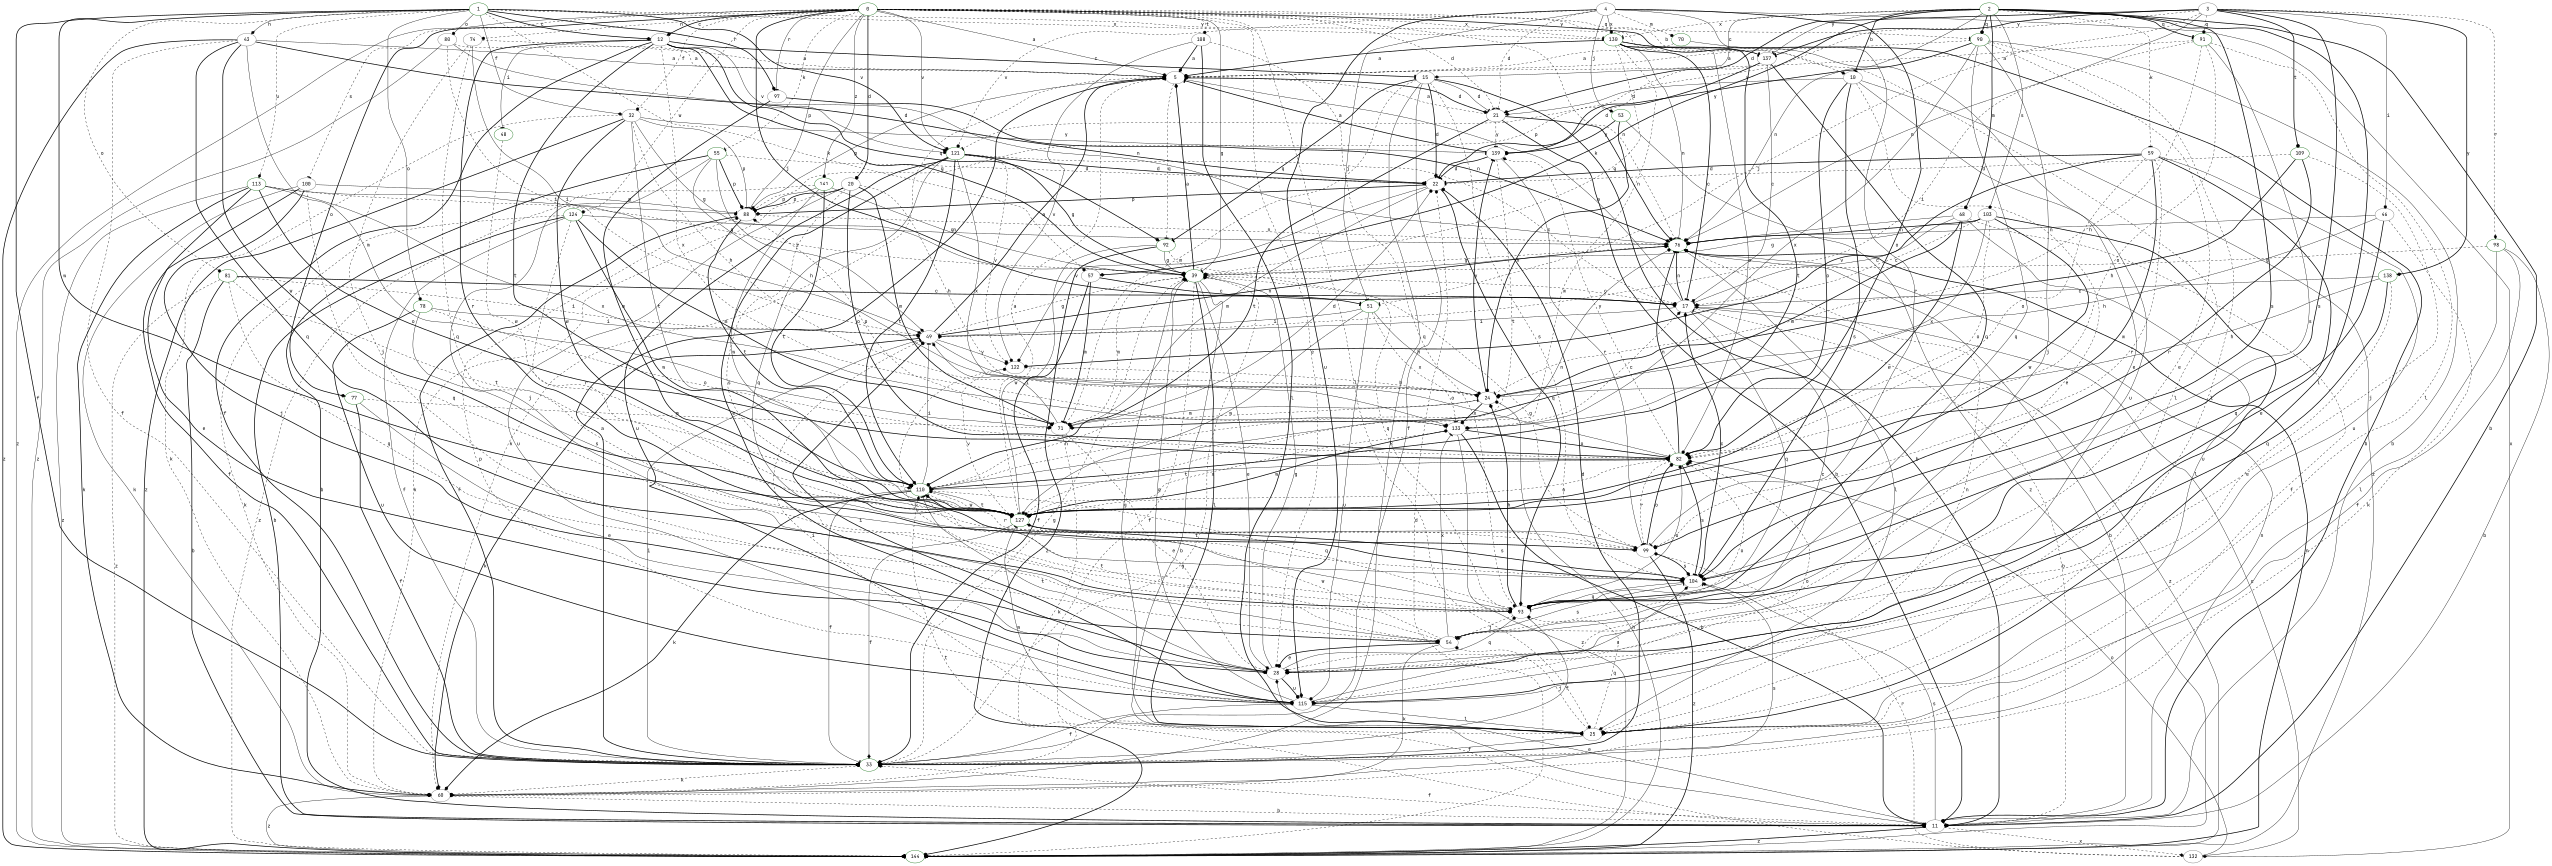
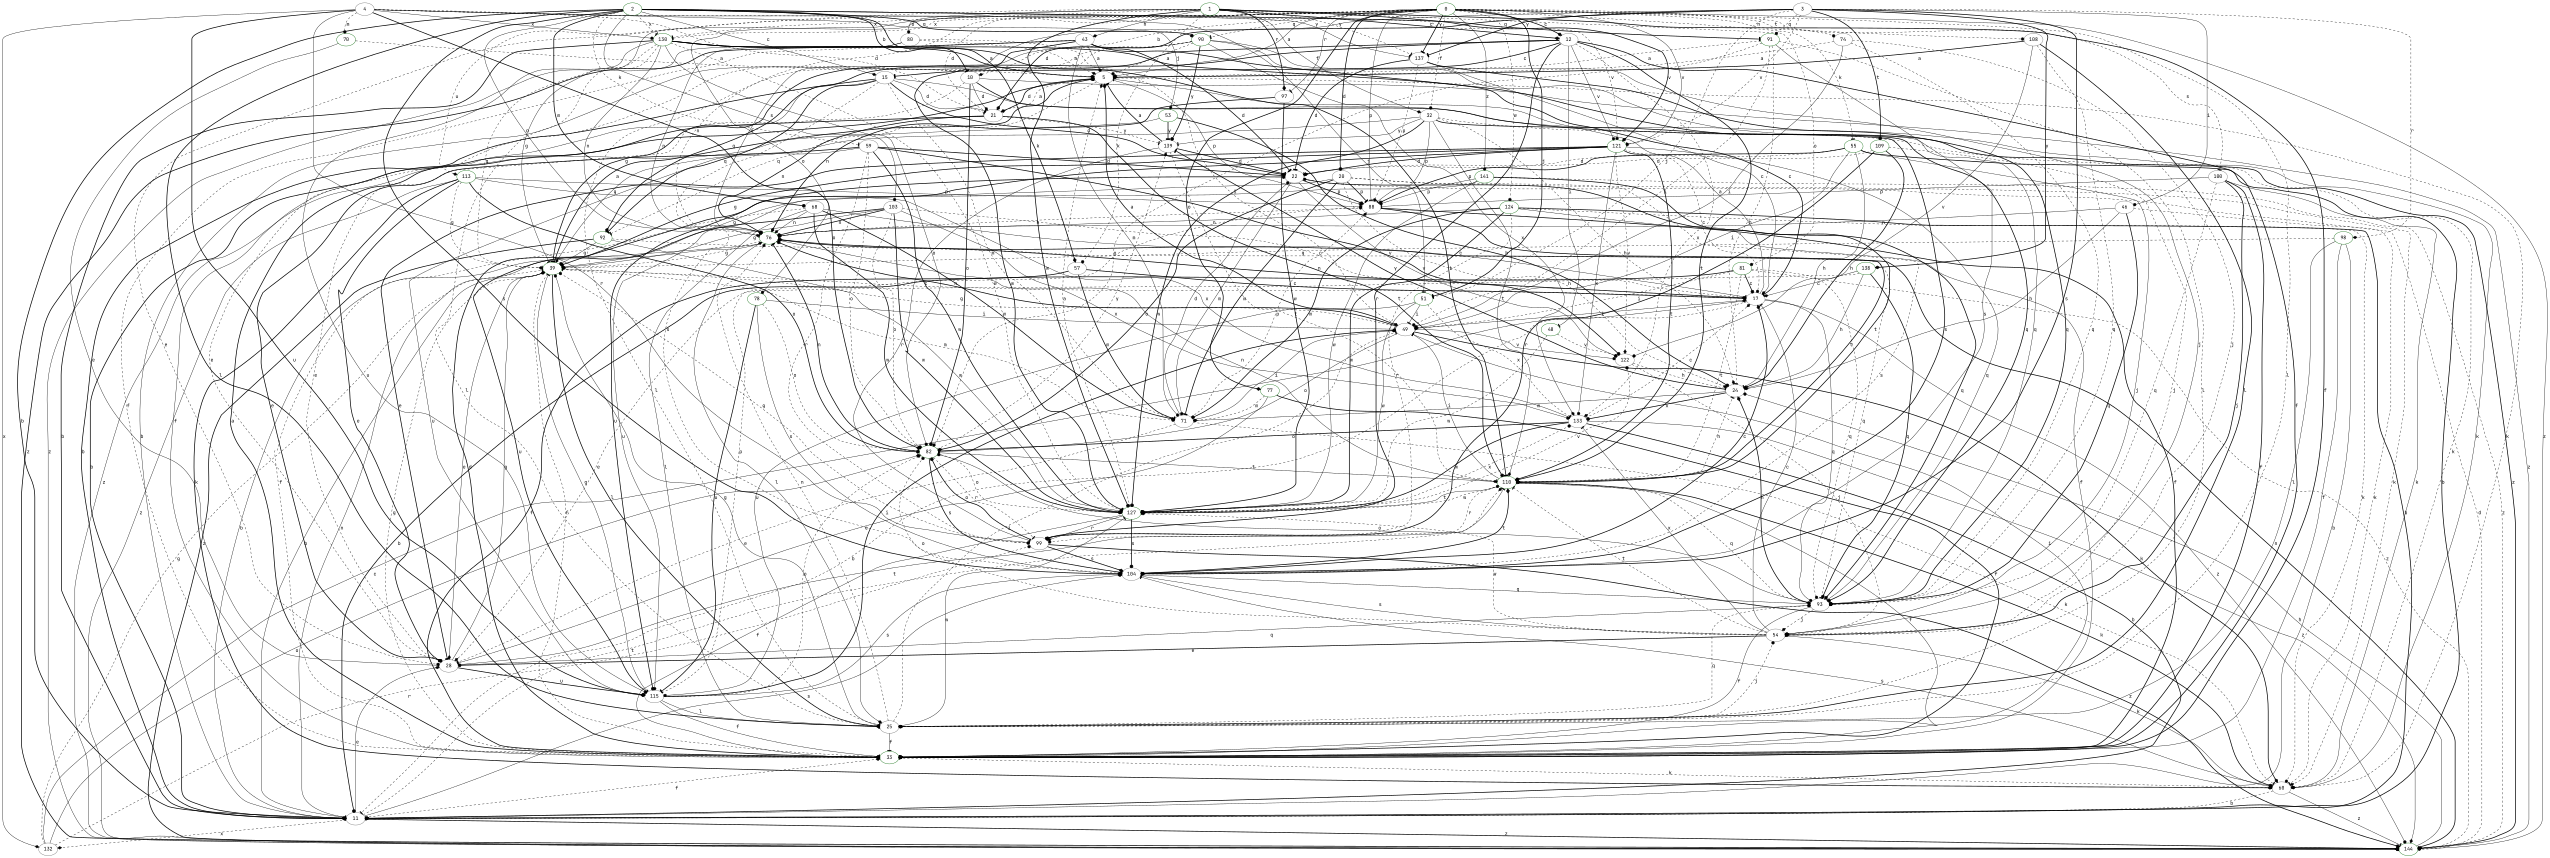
none -> (1583, 347)
(1422, 357) -> none
(1984, 564) -> (311, 268)
